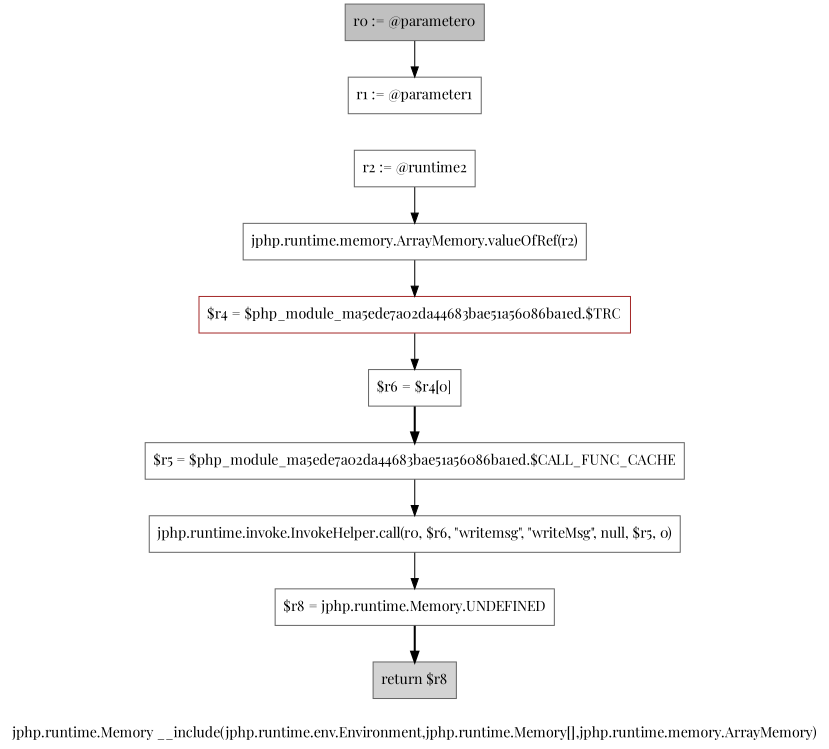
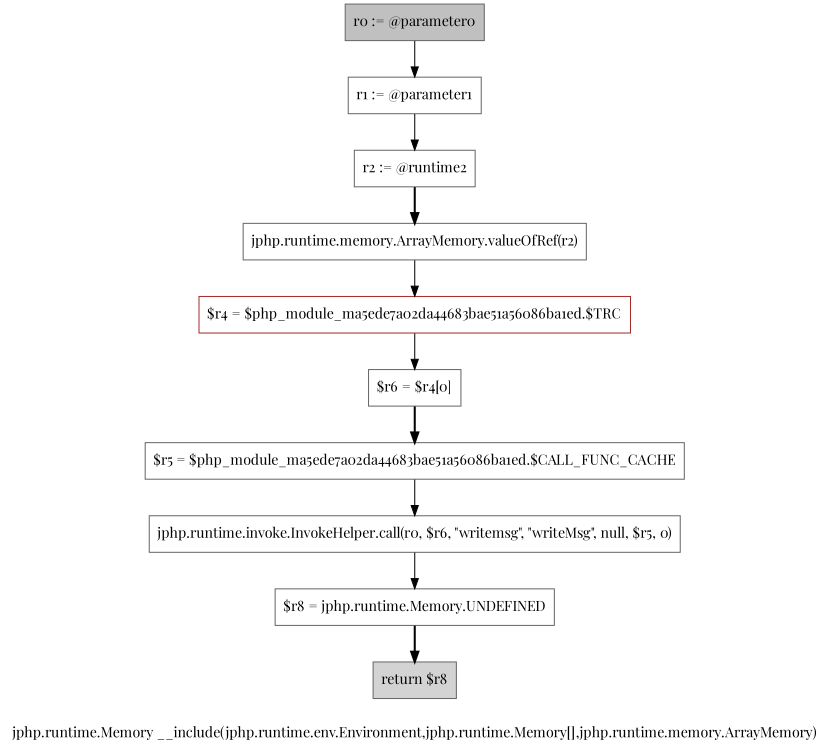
none -> (415, 127)
(415, 200) -> (415, 200)
